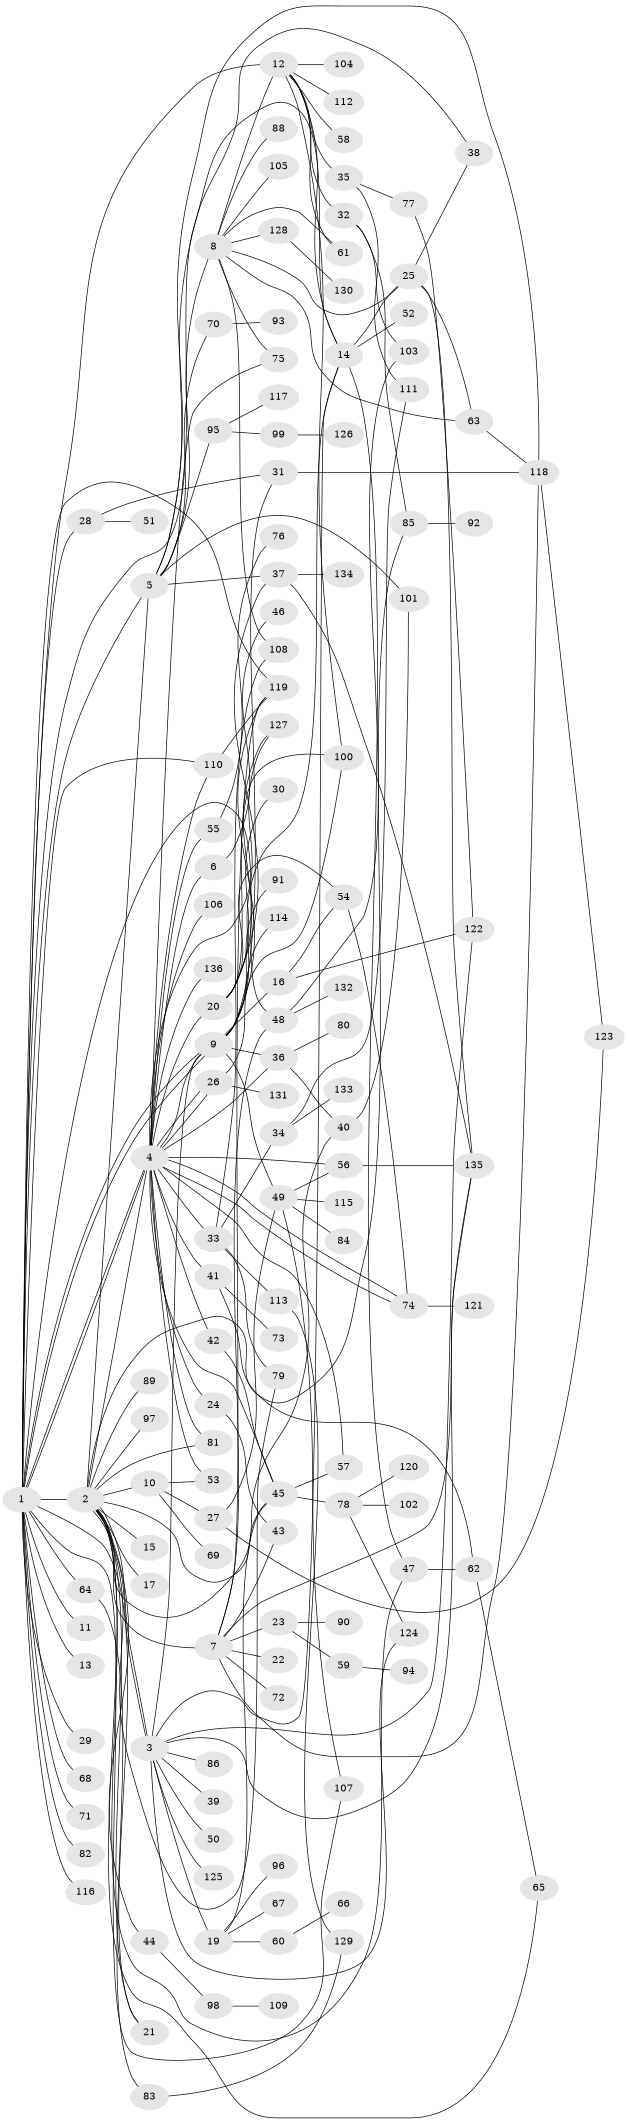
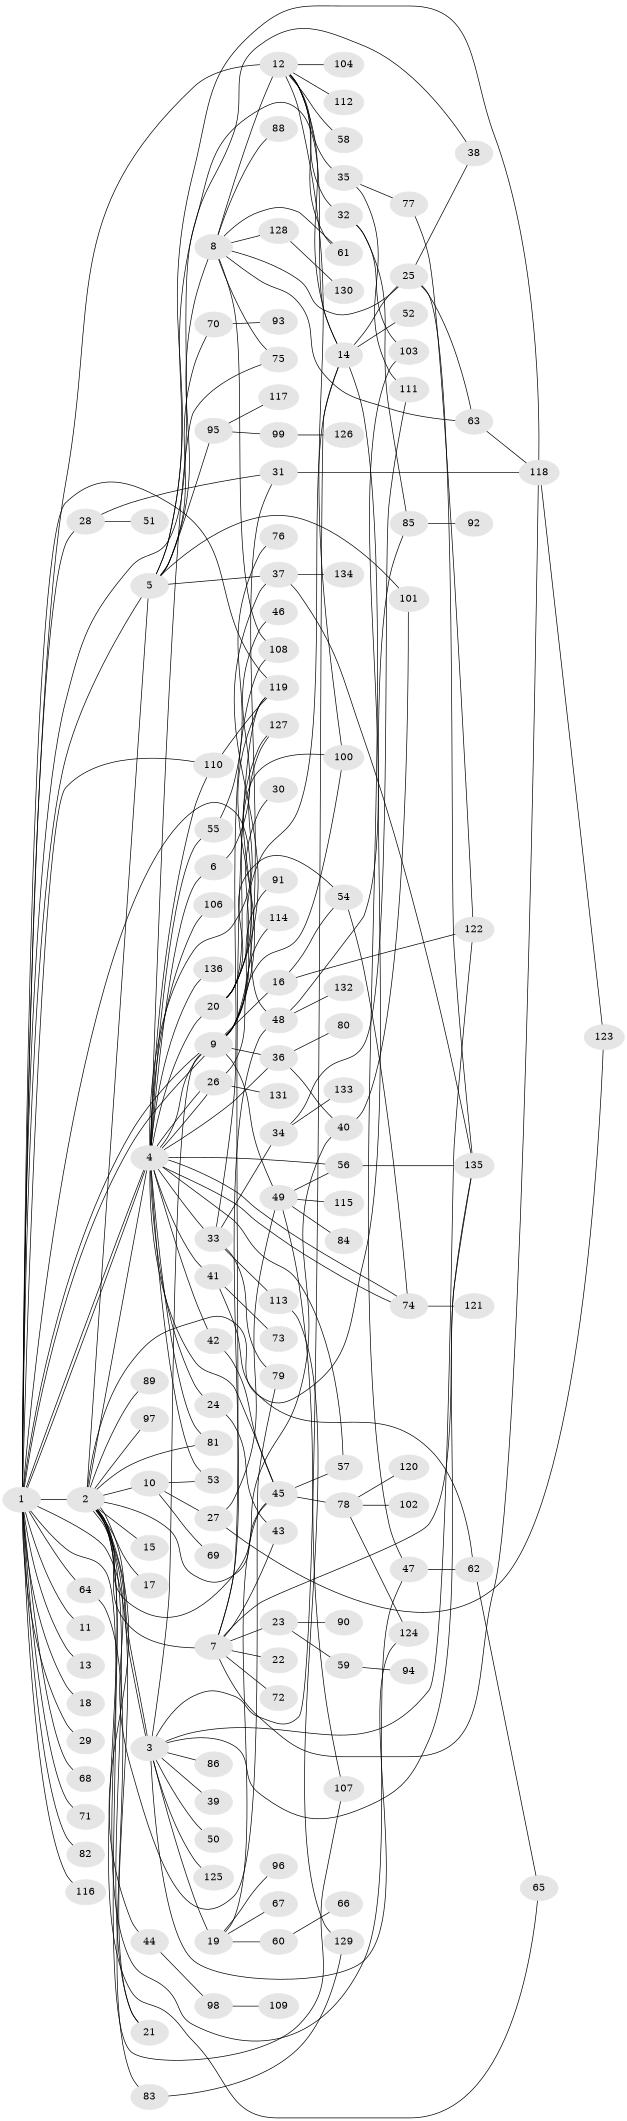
(279, 167) -> none
none -> (86, 1704)
